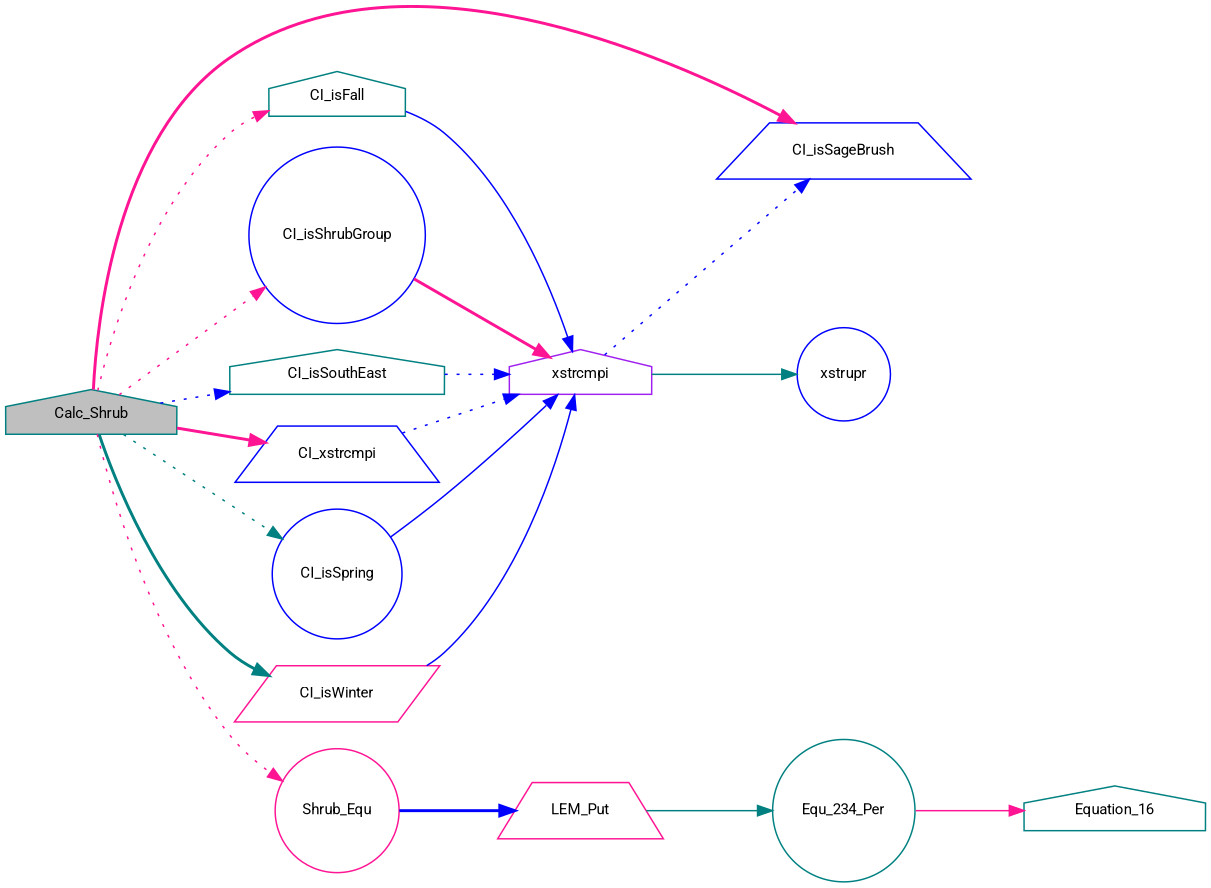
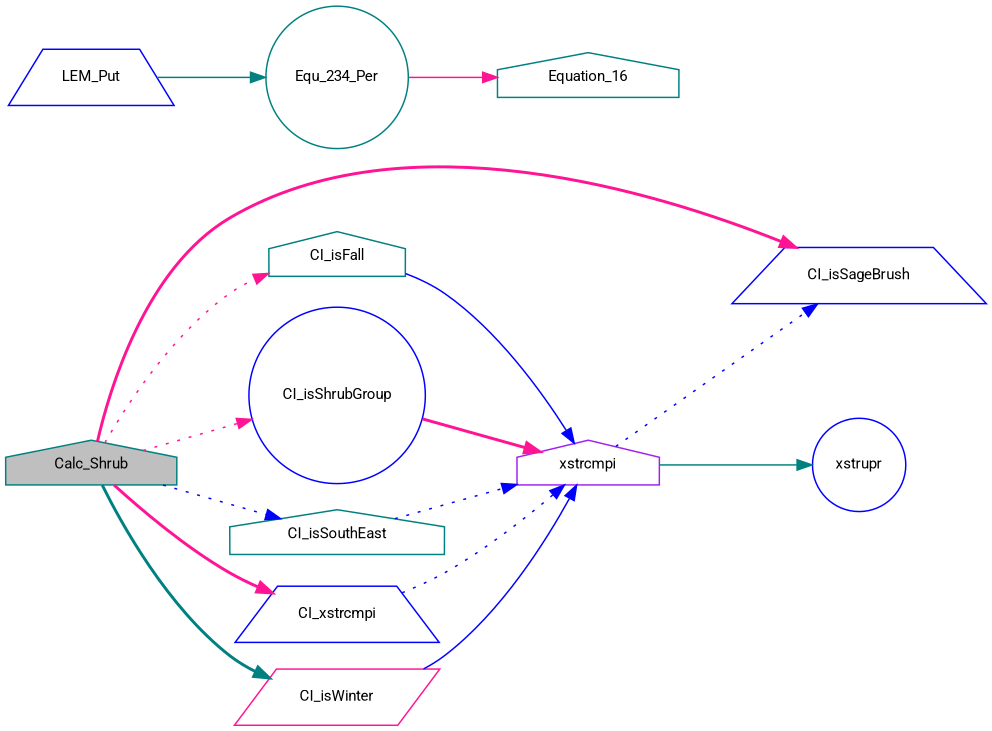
(337, 574) -> none
(337, 811) -> none
(581, 811) -> (91, 77)
